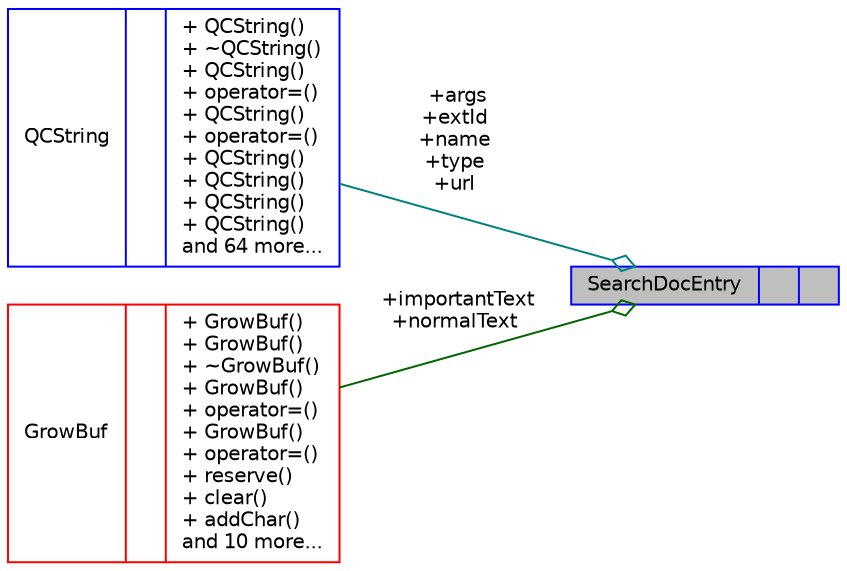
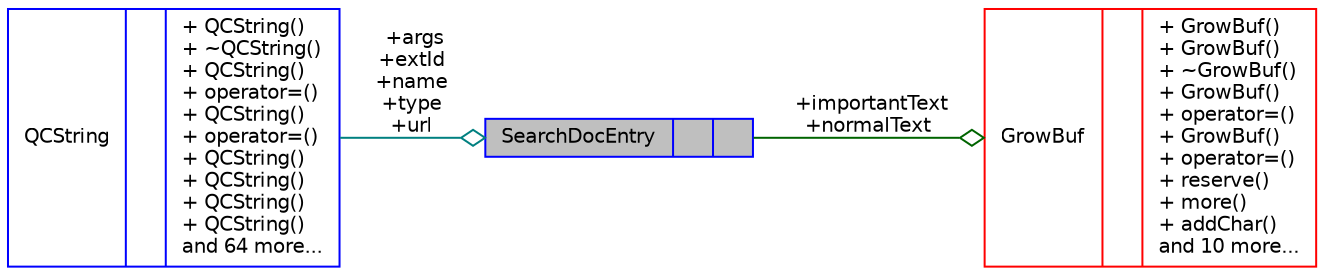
(475, 349) -> (856, 138)
(225, 498) -> (1203, 203)
